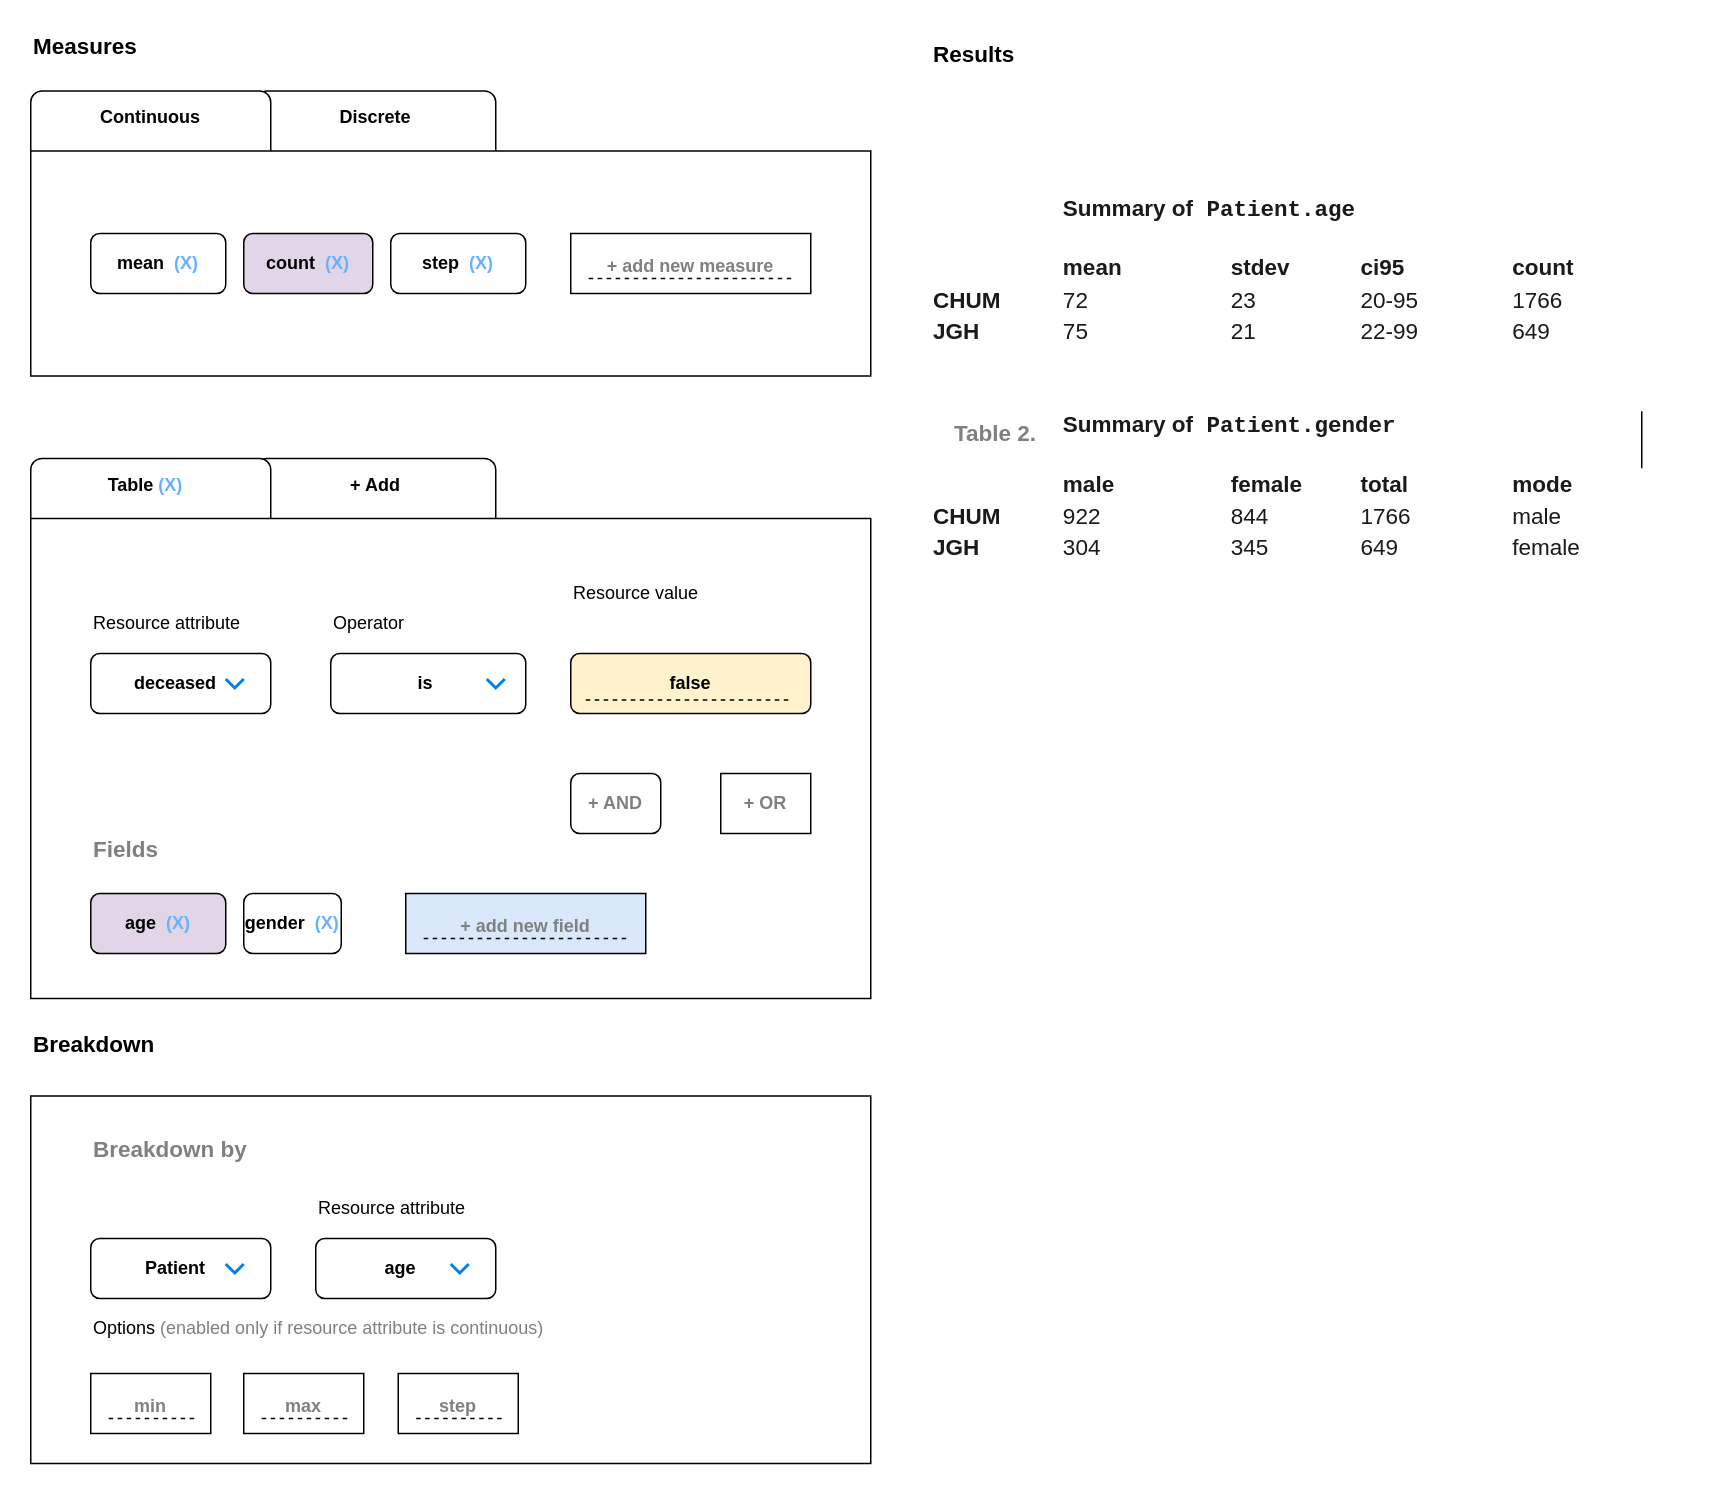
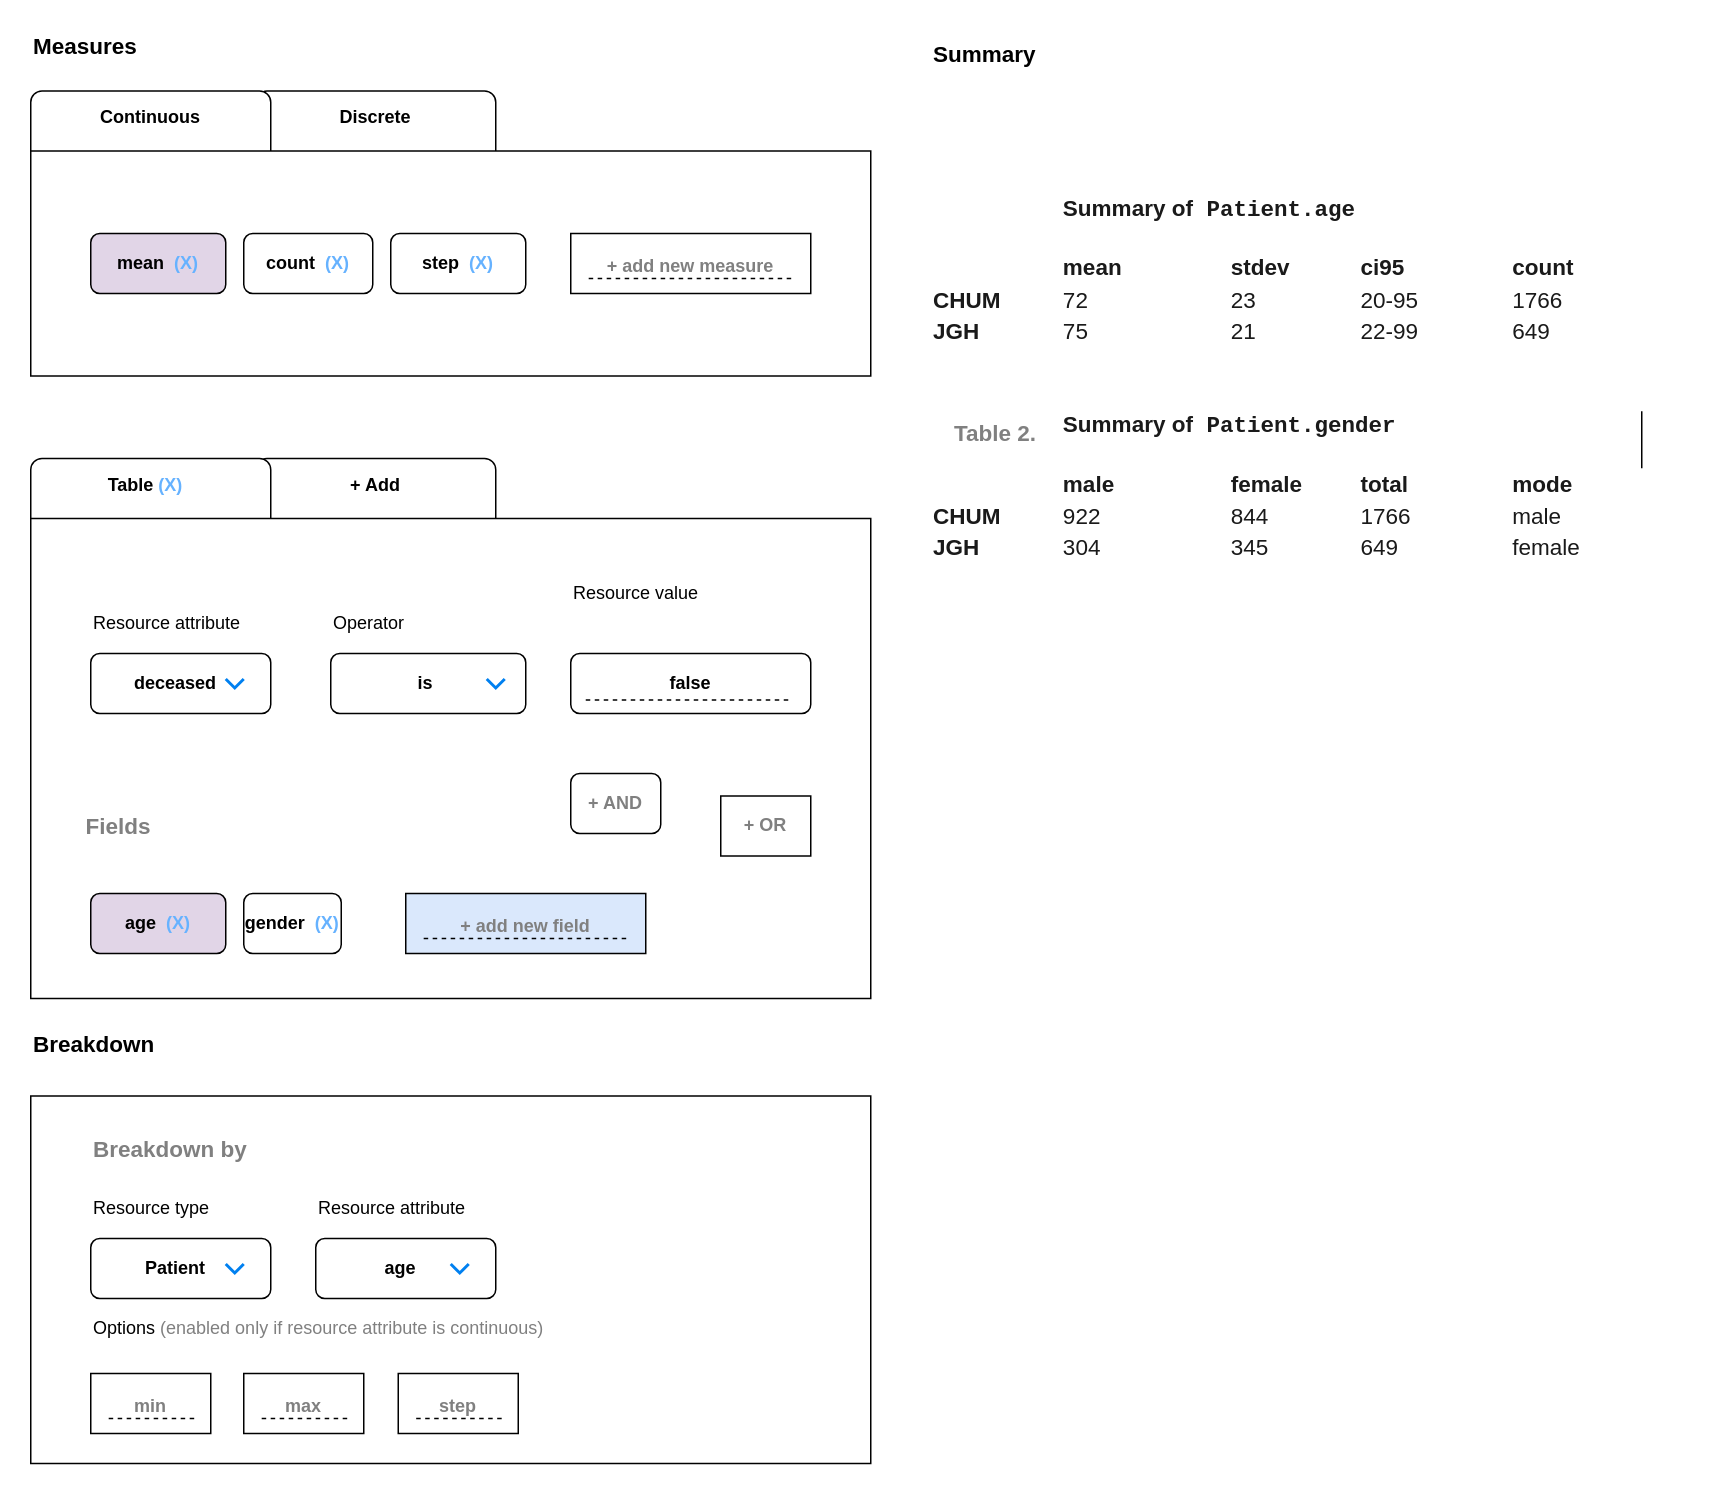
(975, 53) -> (978, 53)
(158, 263) -> (158, 263)
(308, 263) -> (308, 263)
(691, 683) -> (691, 683)
(766, 803) -> (766, 826)
(173, 848) -> (166, 826)
none -> (173, 1208)
